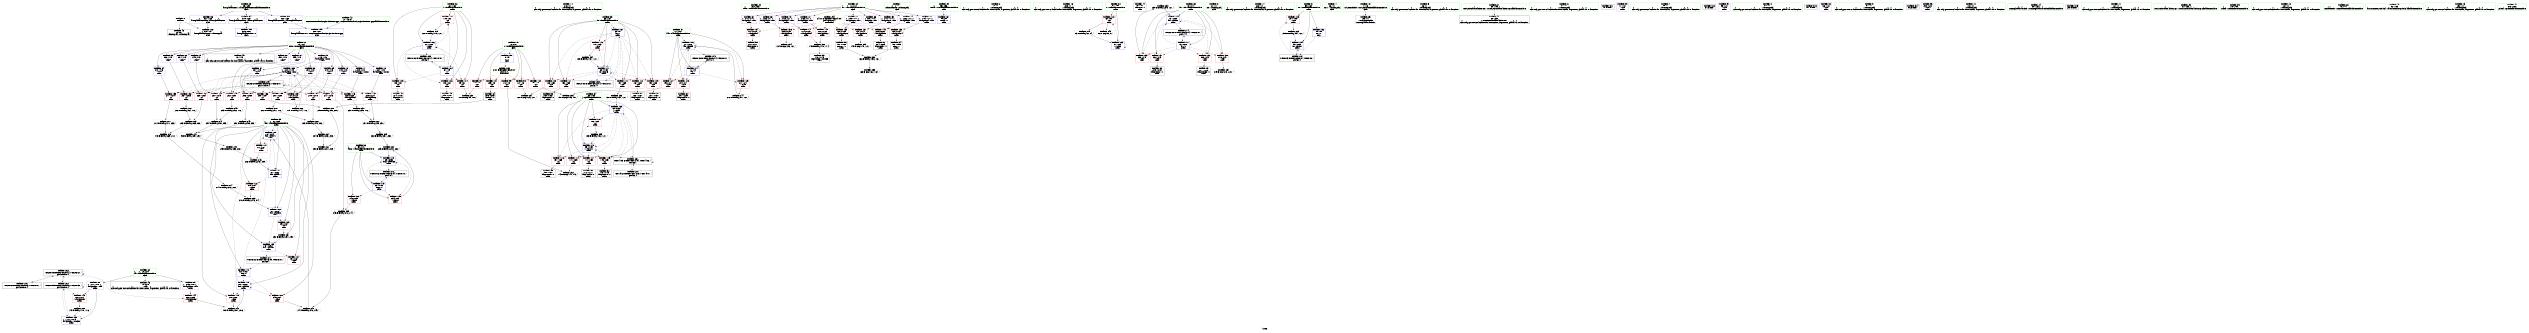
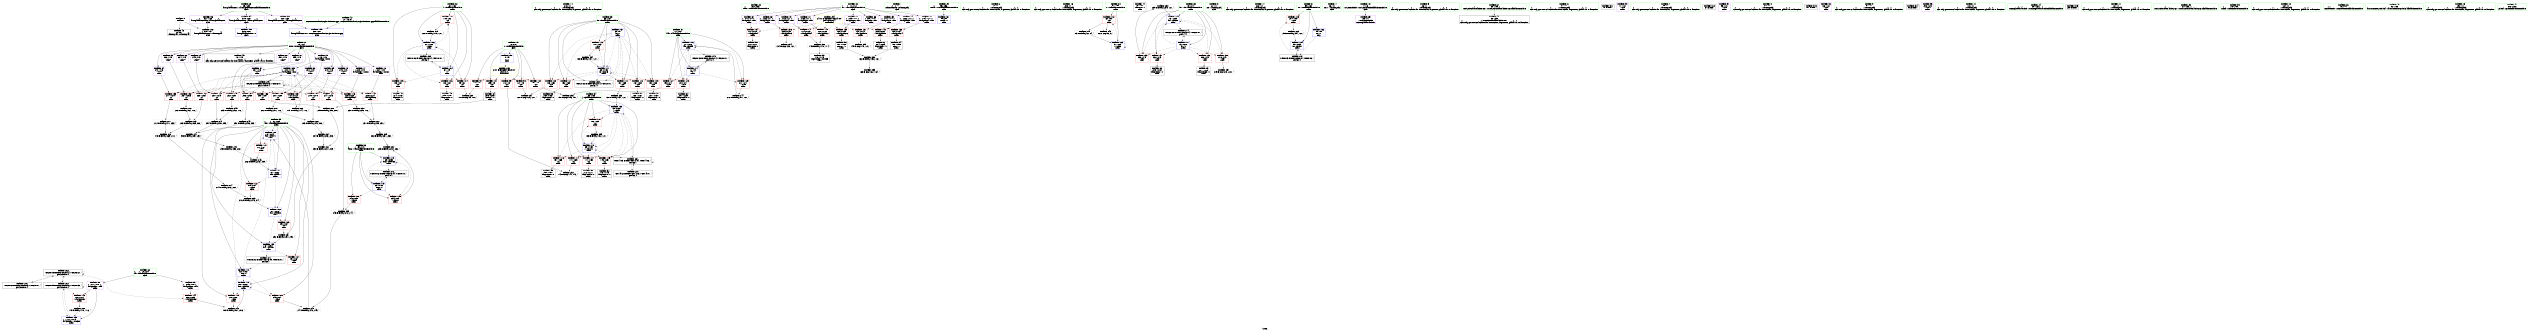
(612, 26) -> (563, 46)
(145, 286) -> none
